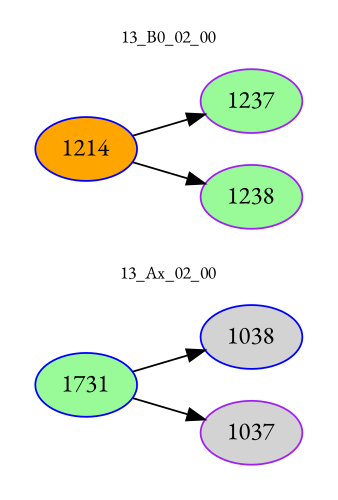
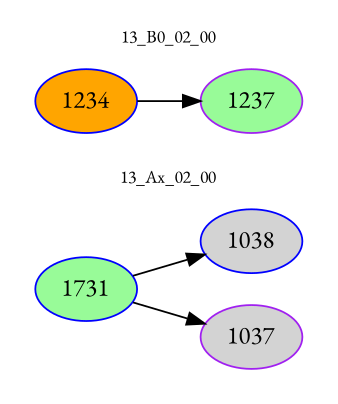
(86, 149) -> (86, 101)
(251, 197) -> none
